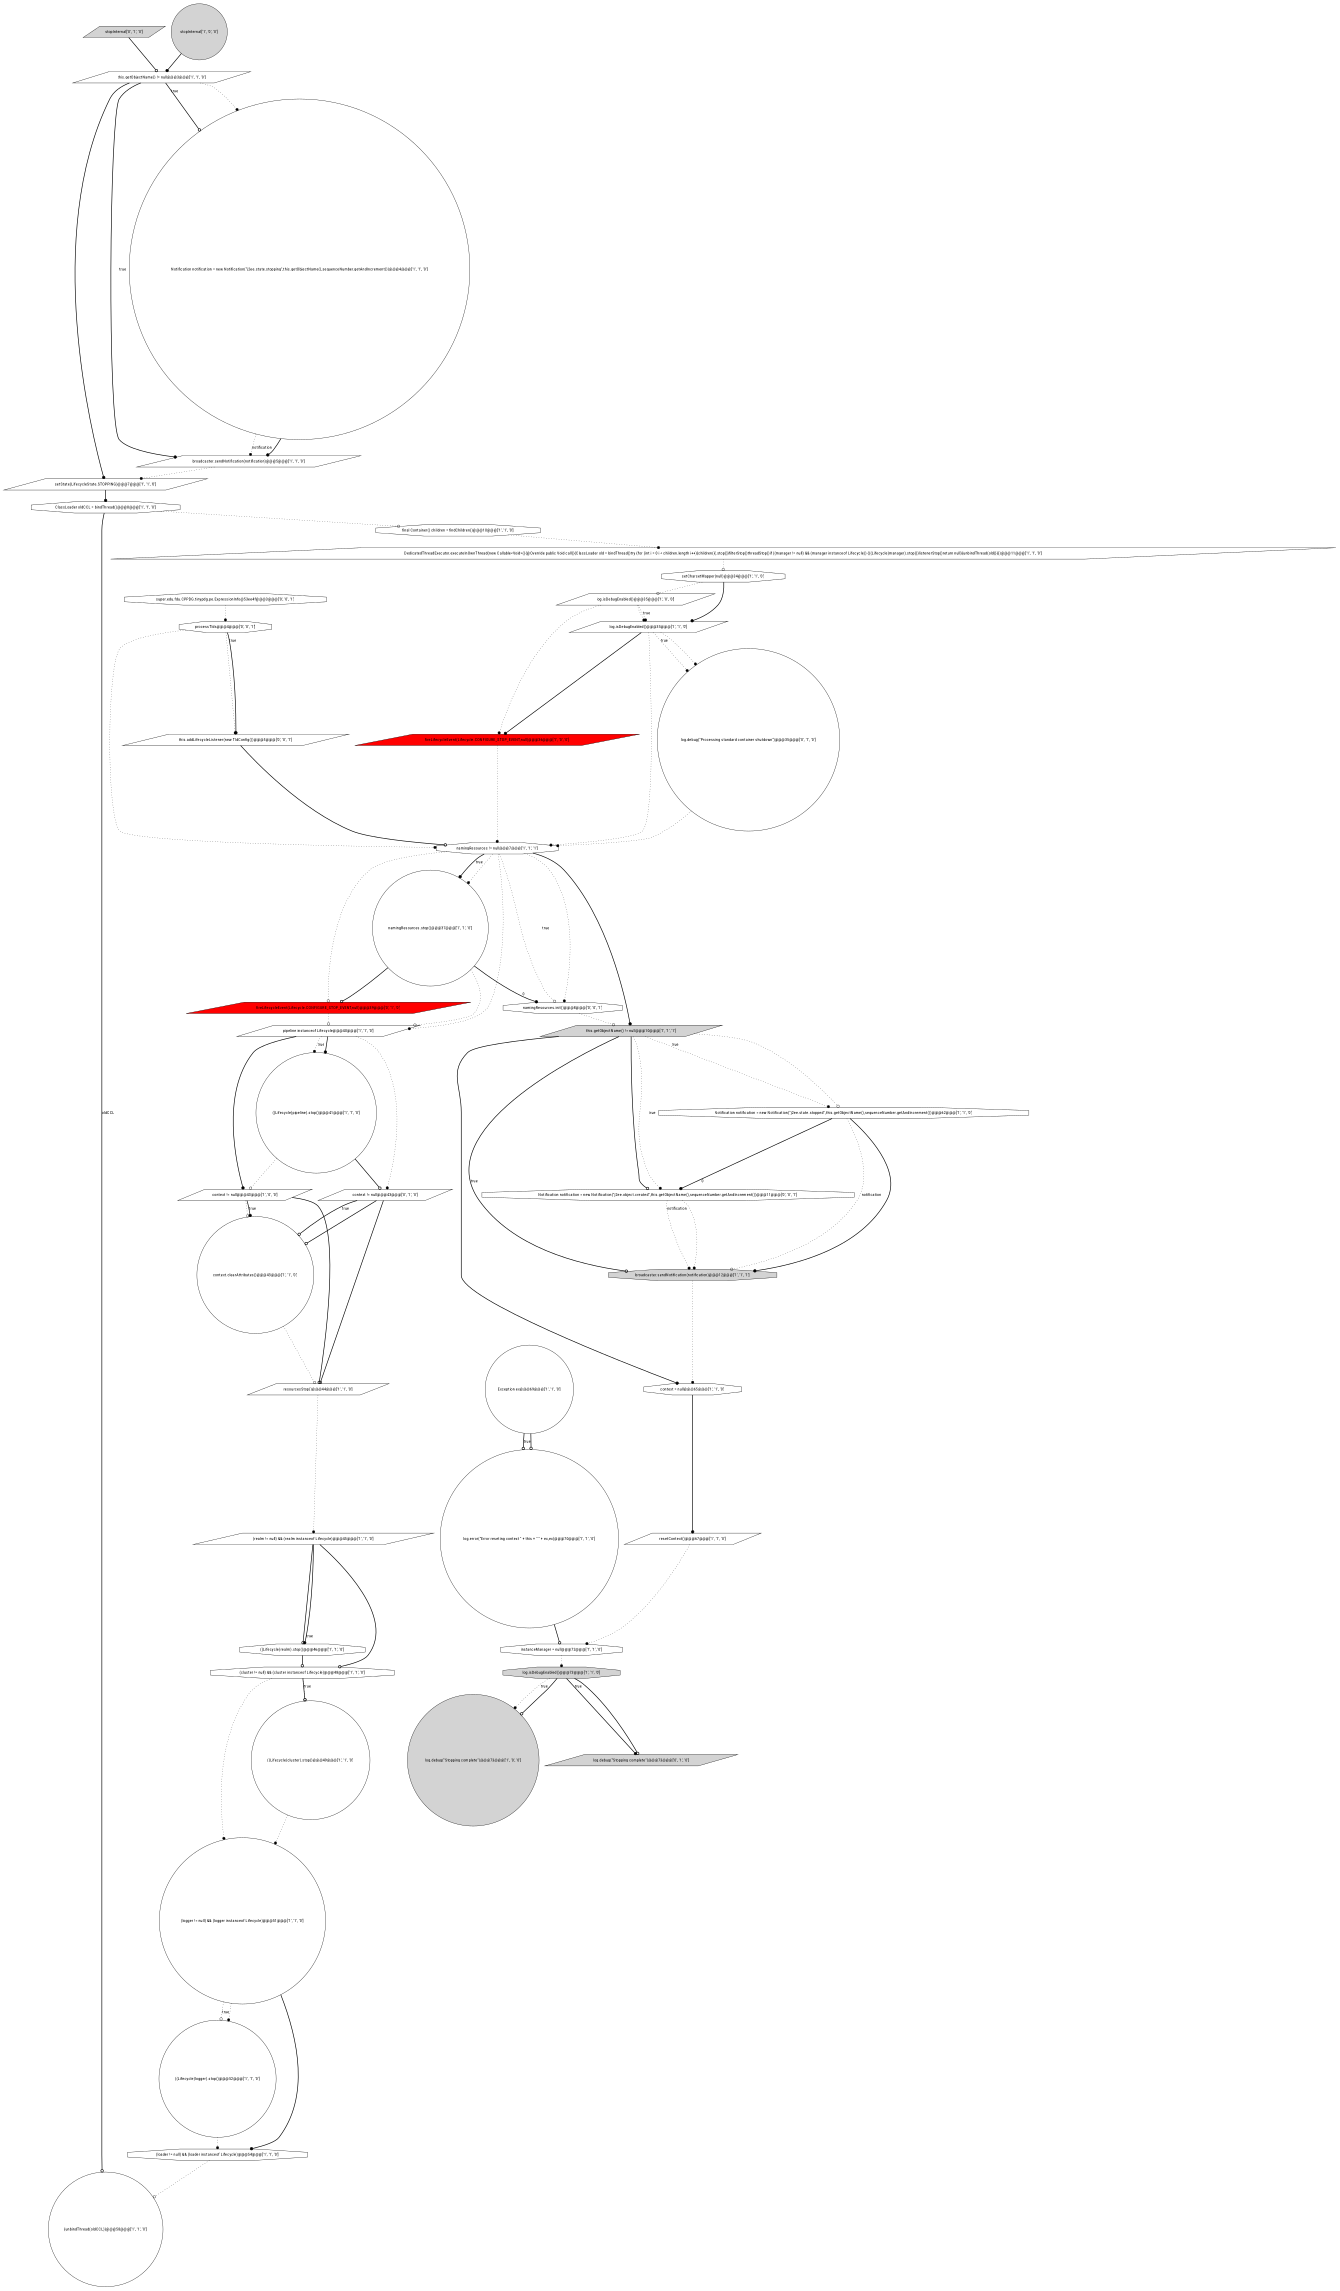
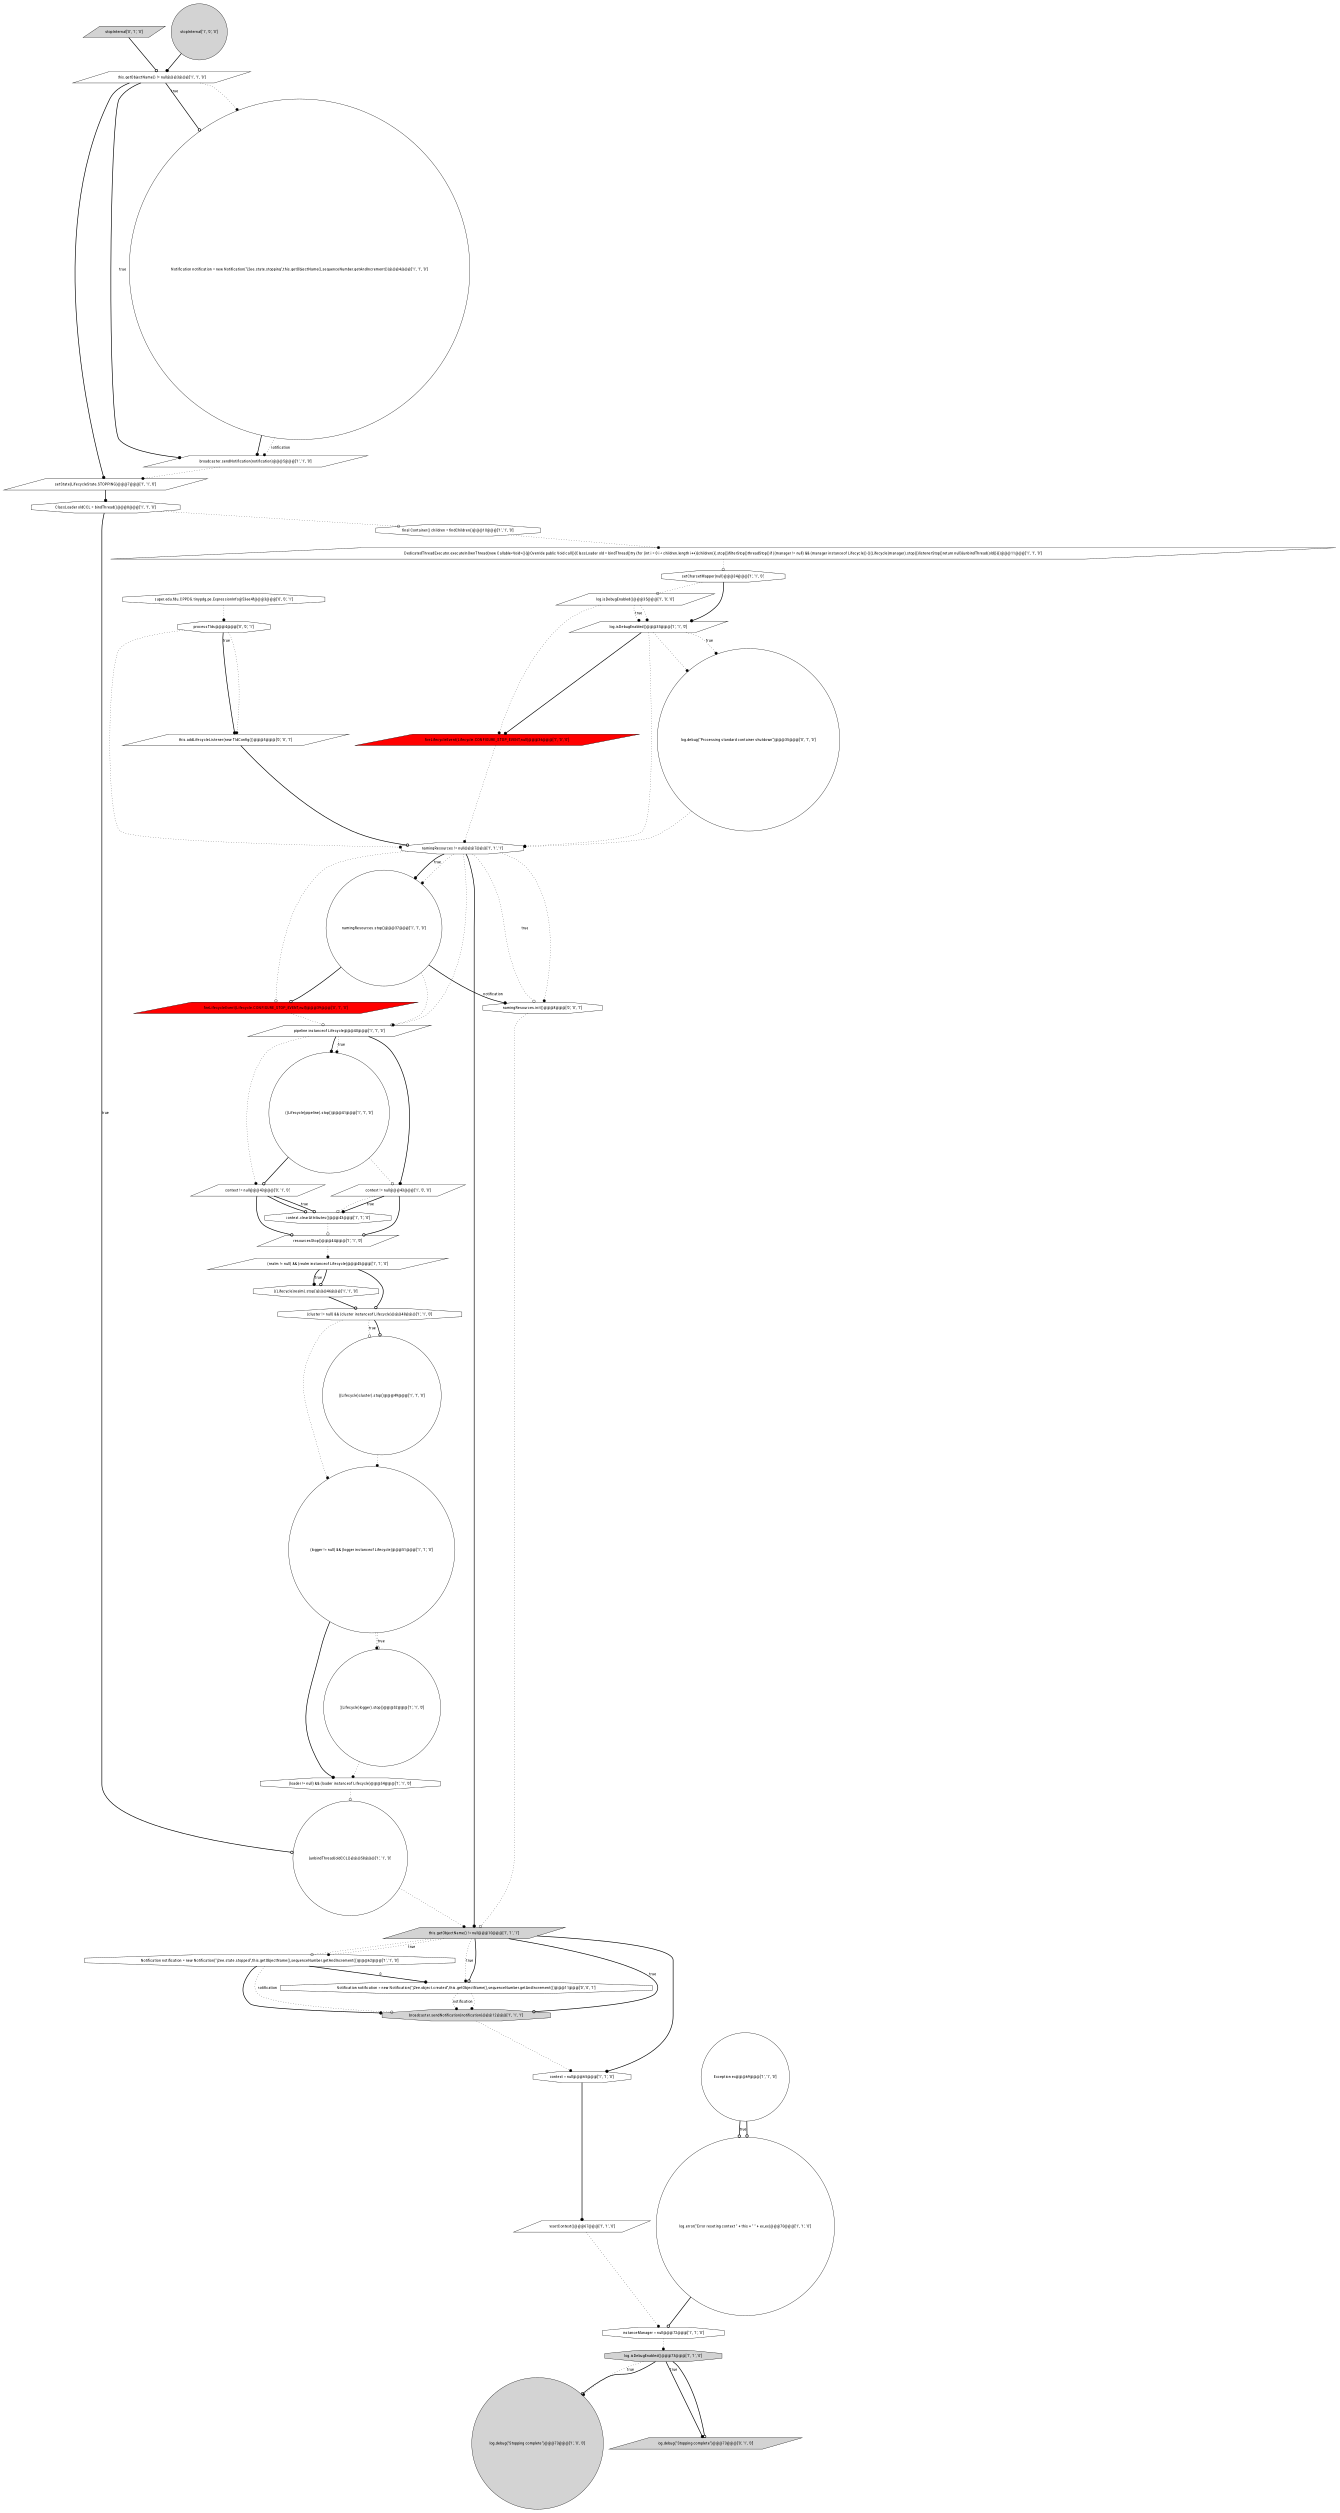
(524, 994) -> (493, 994)
(108, 1113) -> (105, 1113)
(255, 1275) -> (328, 1218)
none -> (431, 1907)
